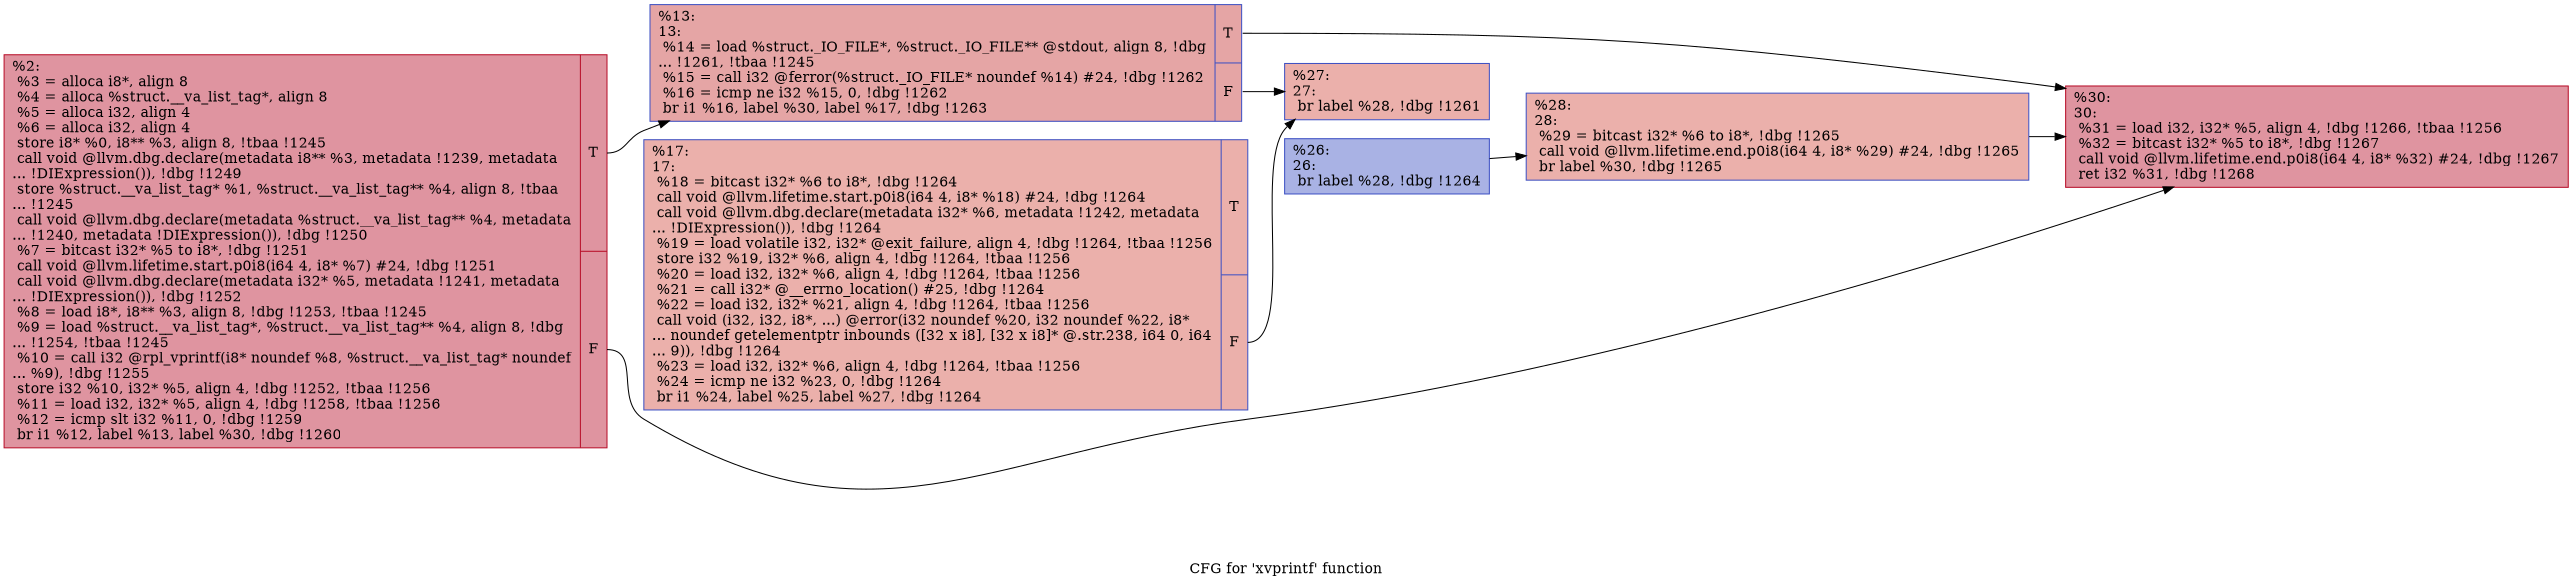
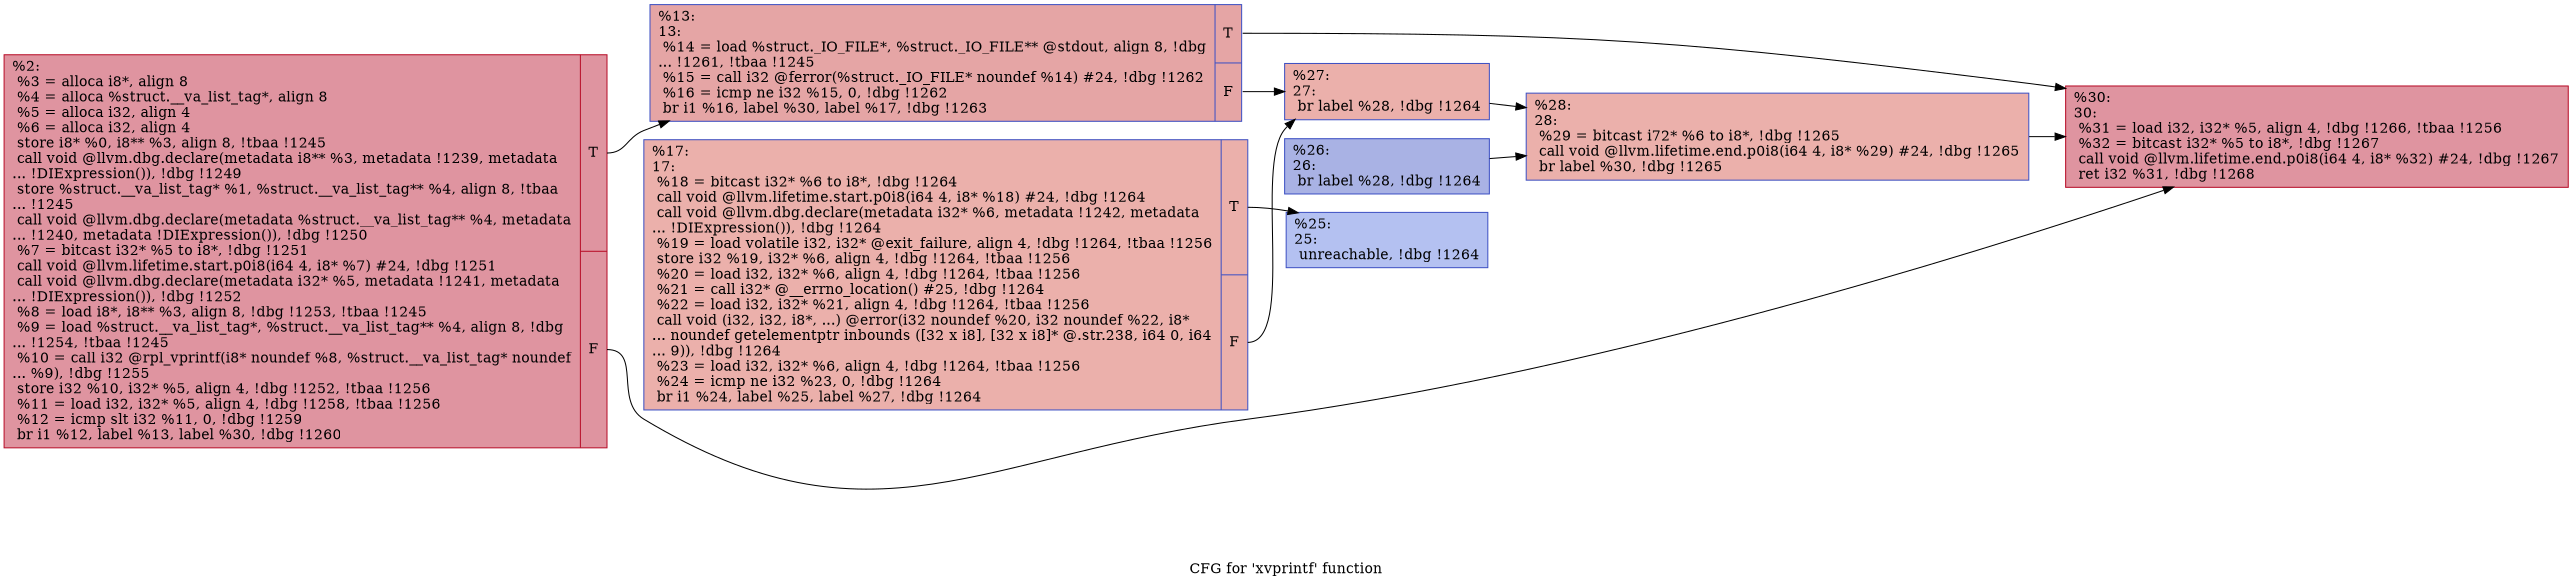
none -> (1503, 105)
(1387, 106) -> (1387, 106)
(1687, 136) -> (1687, 136)
none -> (1387, 240)
